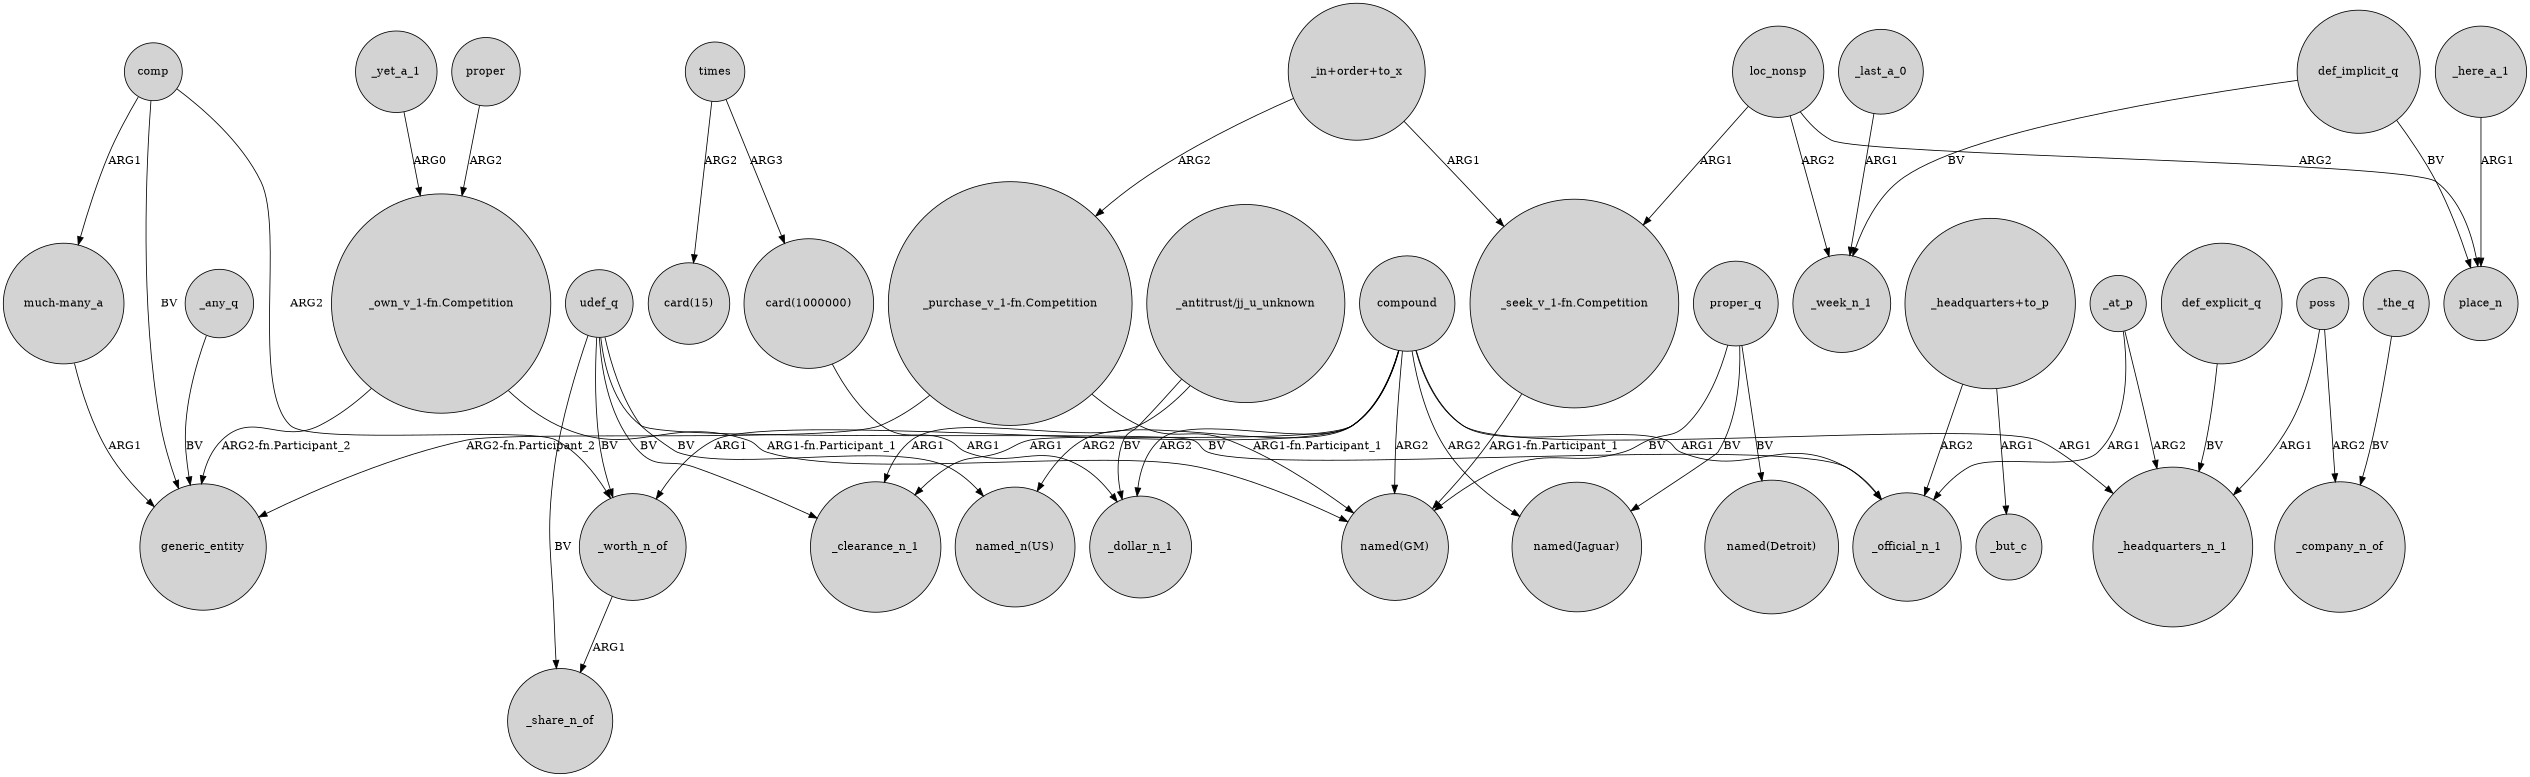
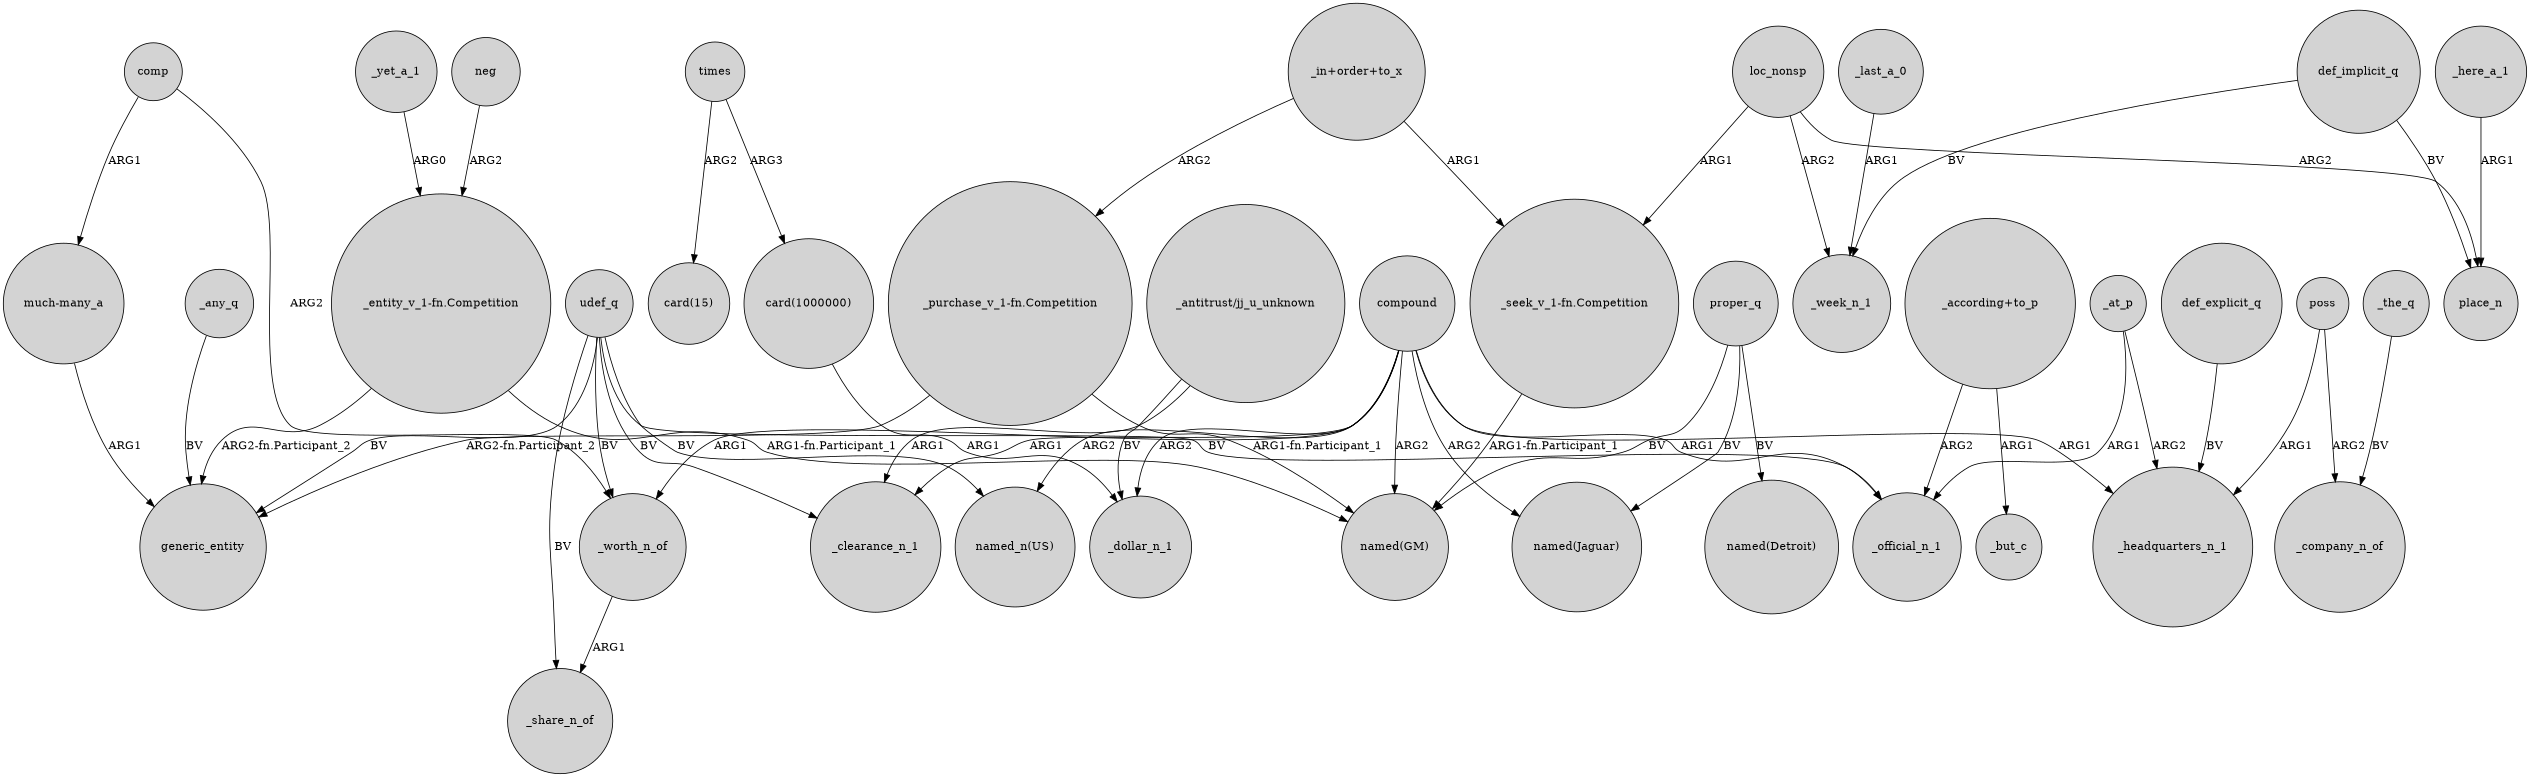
(486, 72) -> (486, 72)
(147, 292) -> (368, 441)
(441, 304) -> (441, 304)
(1990, 304) -> (1990, 304)
